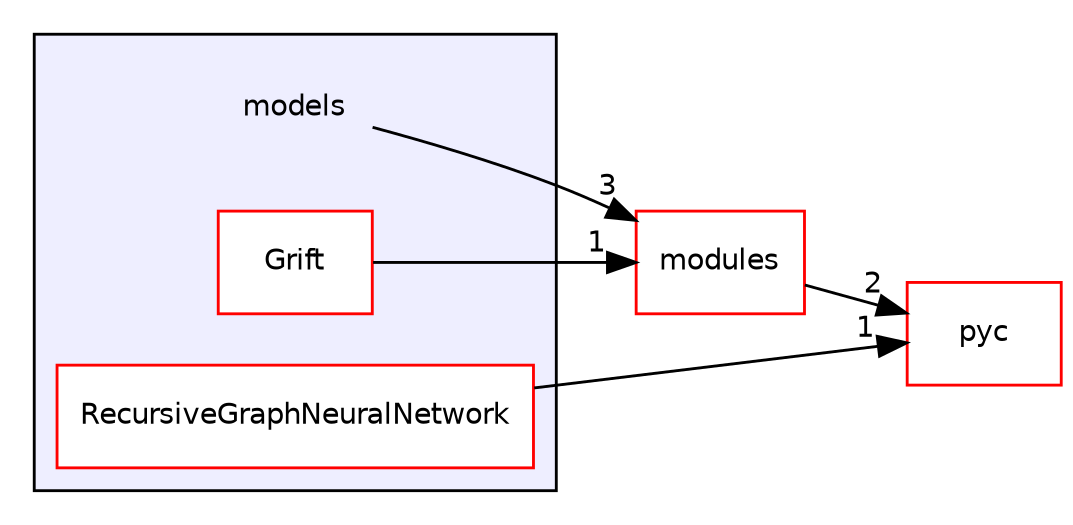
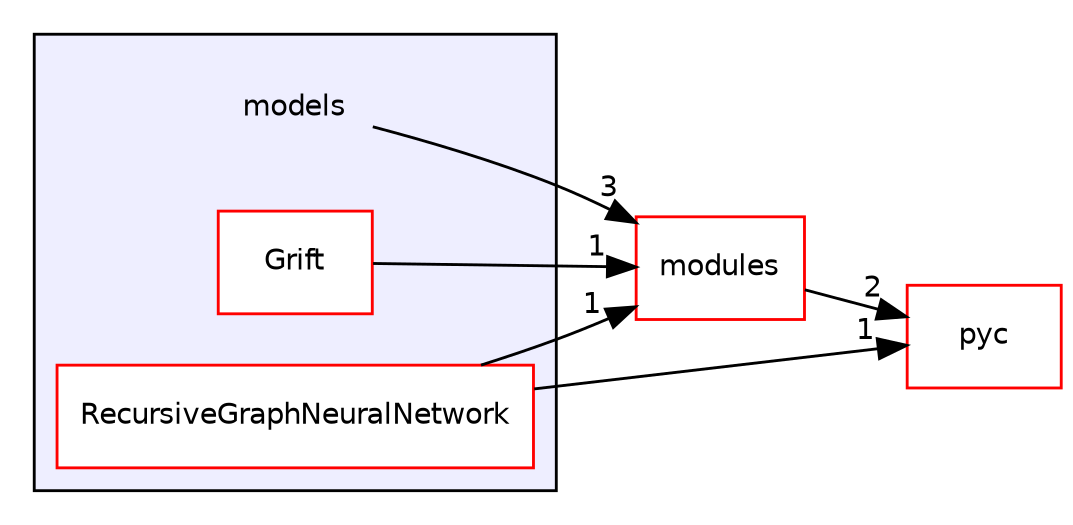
none -> (539, 346)
